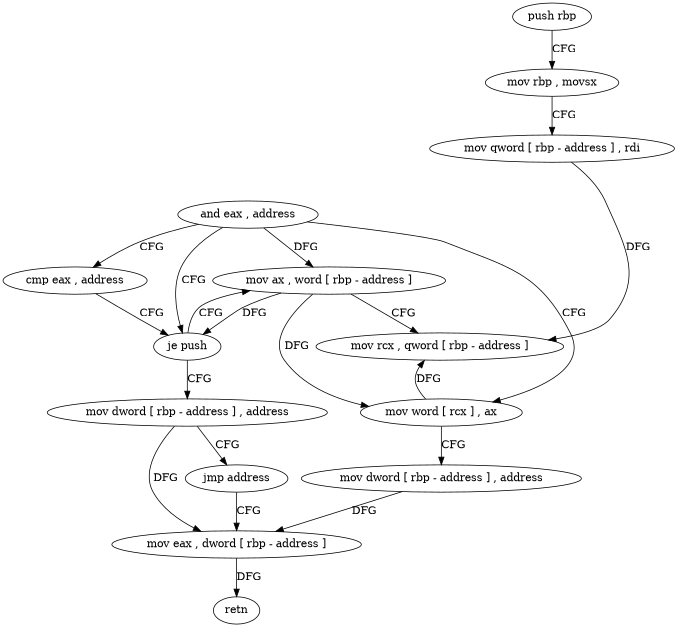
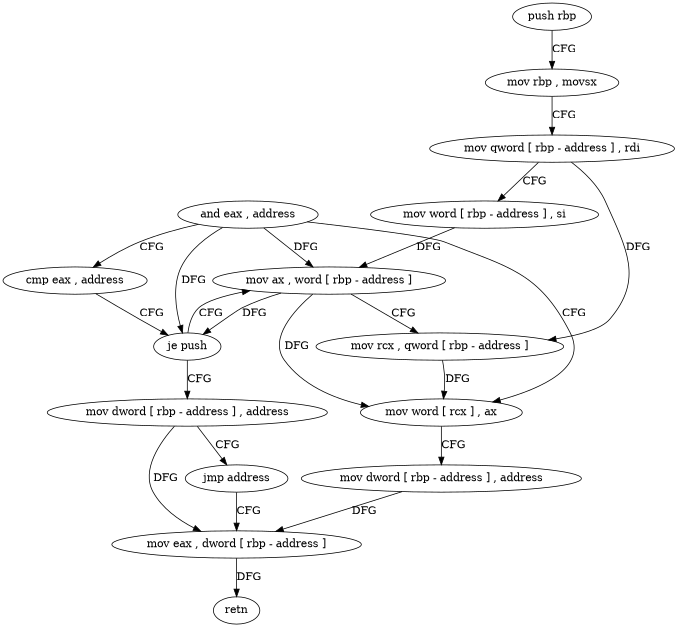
none -> (485, 215)
(194, 281) -> (194, 281)
(416, 384) -> (445, 376)
